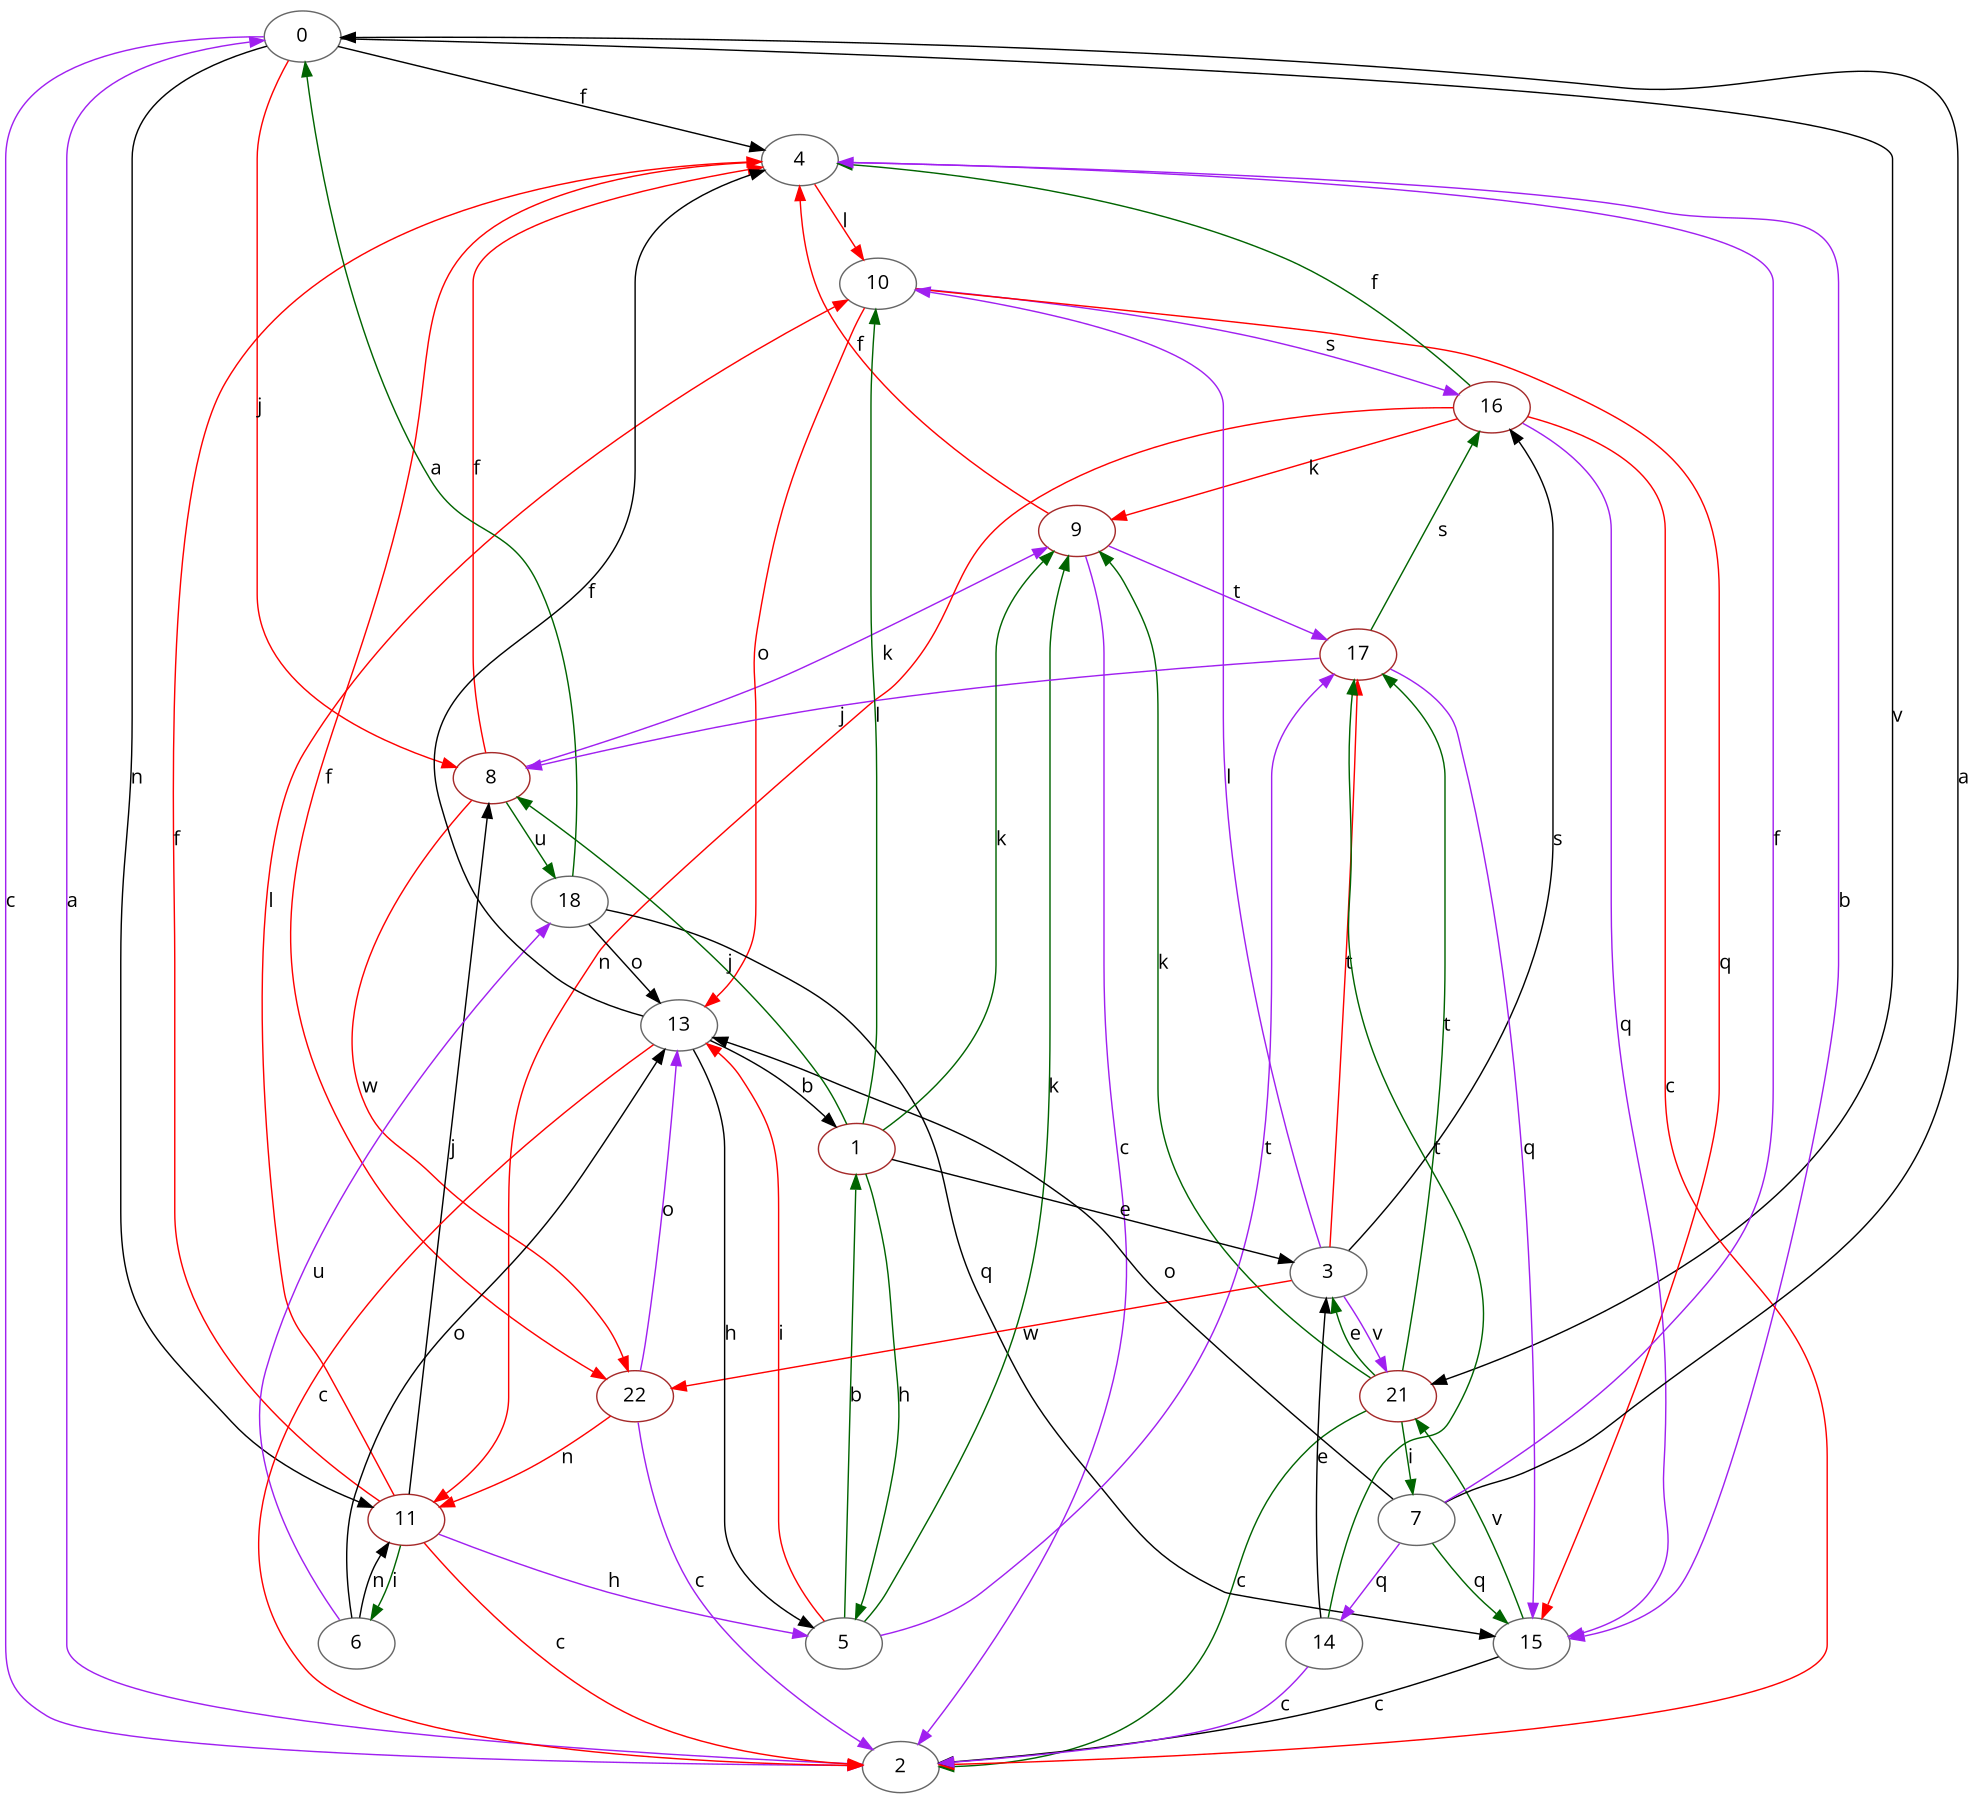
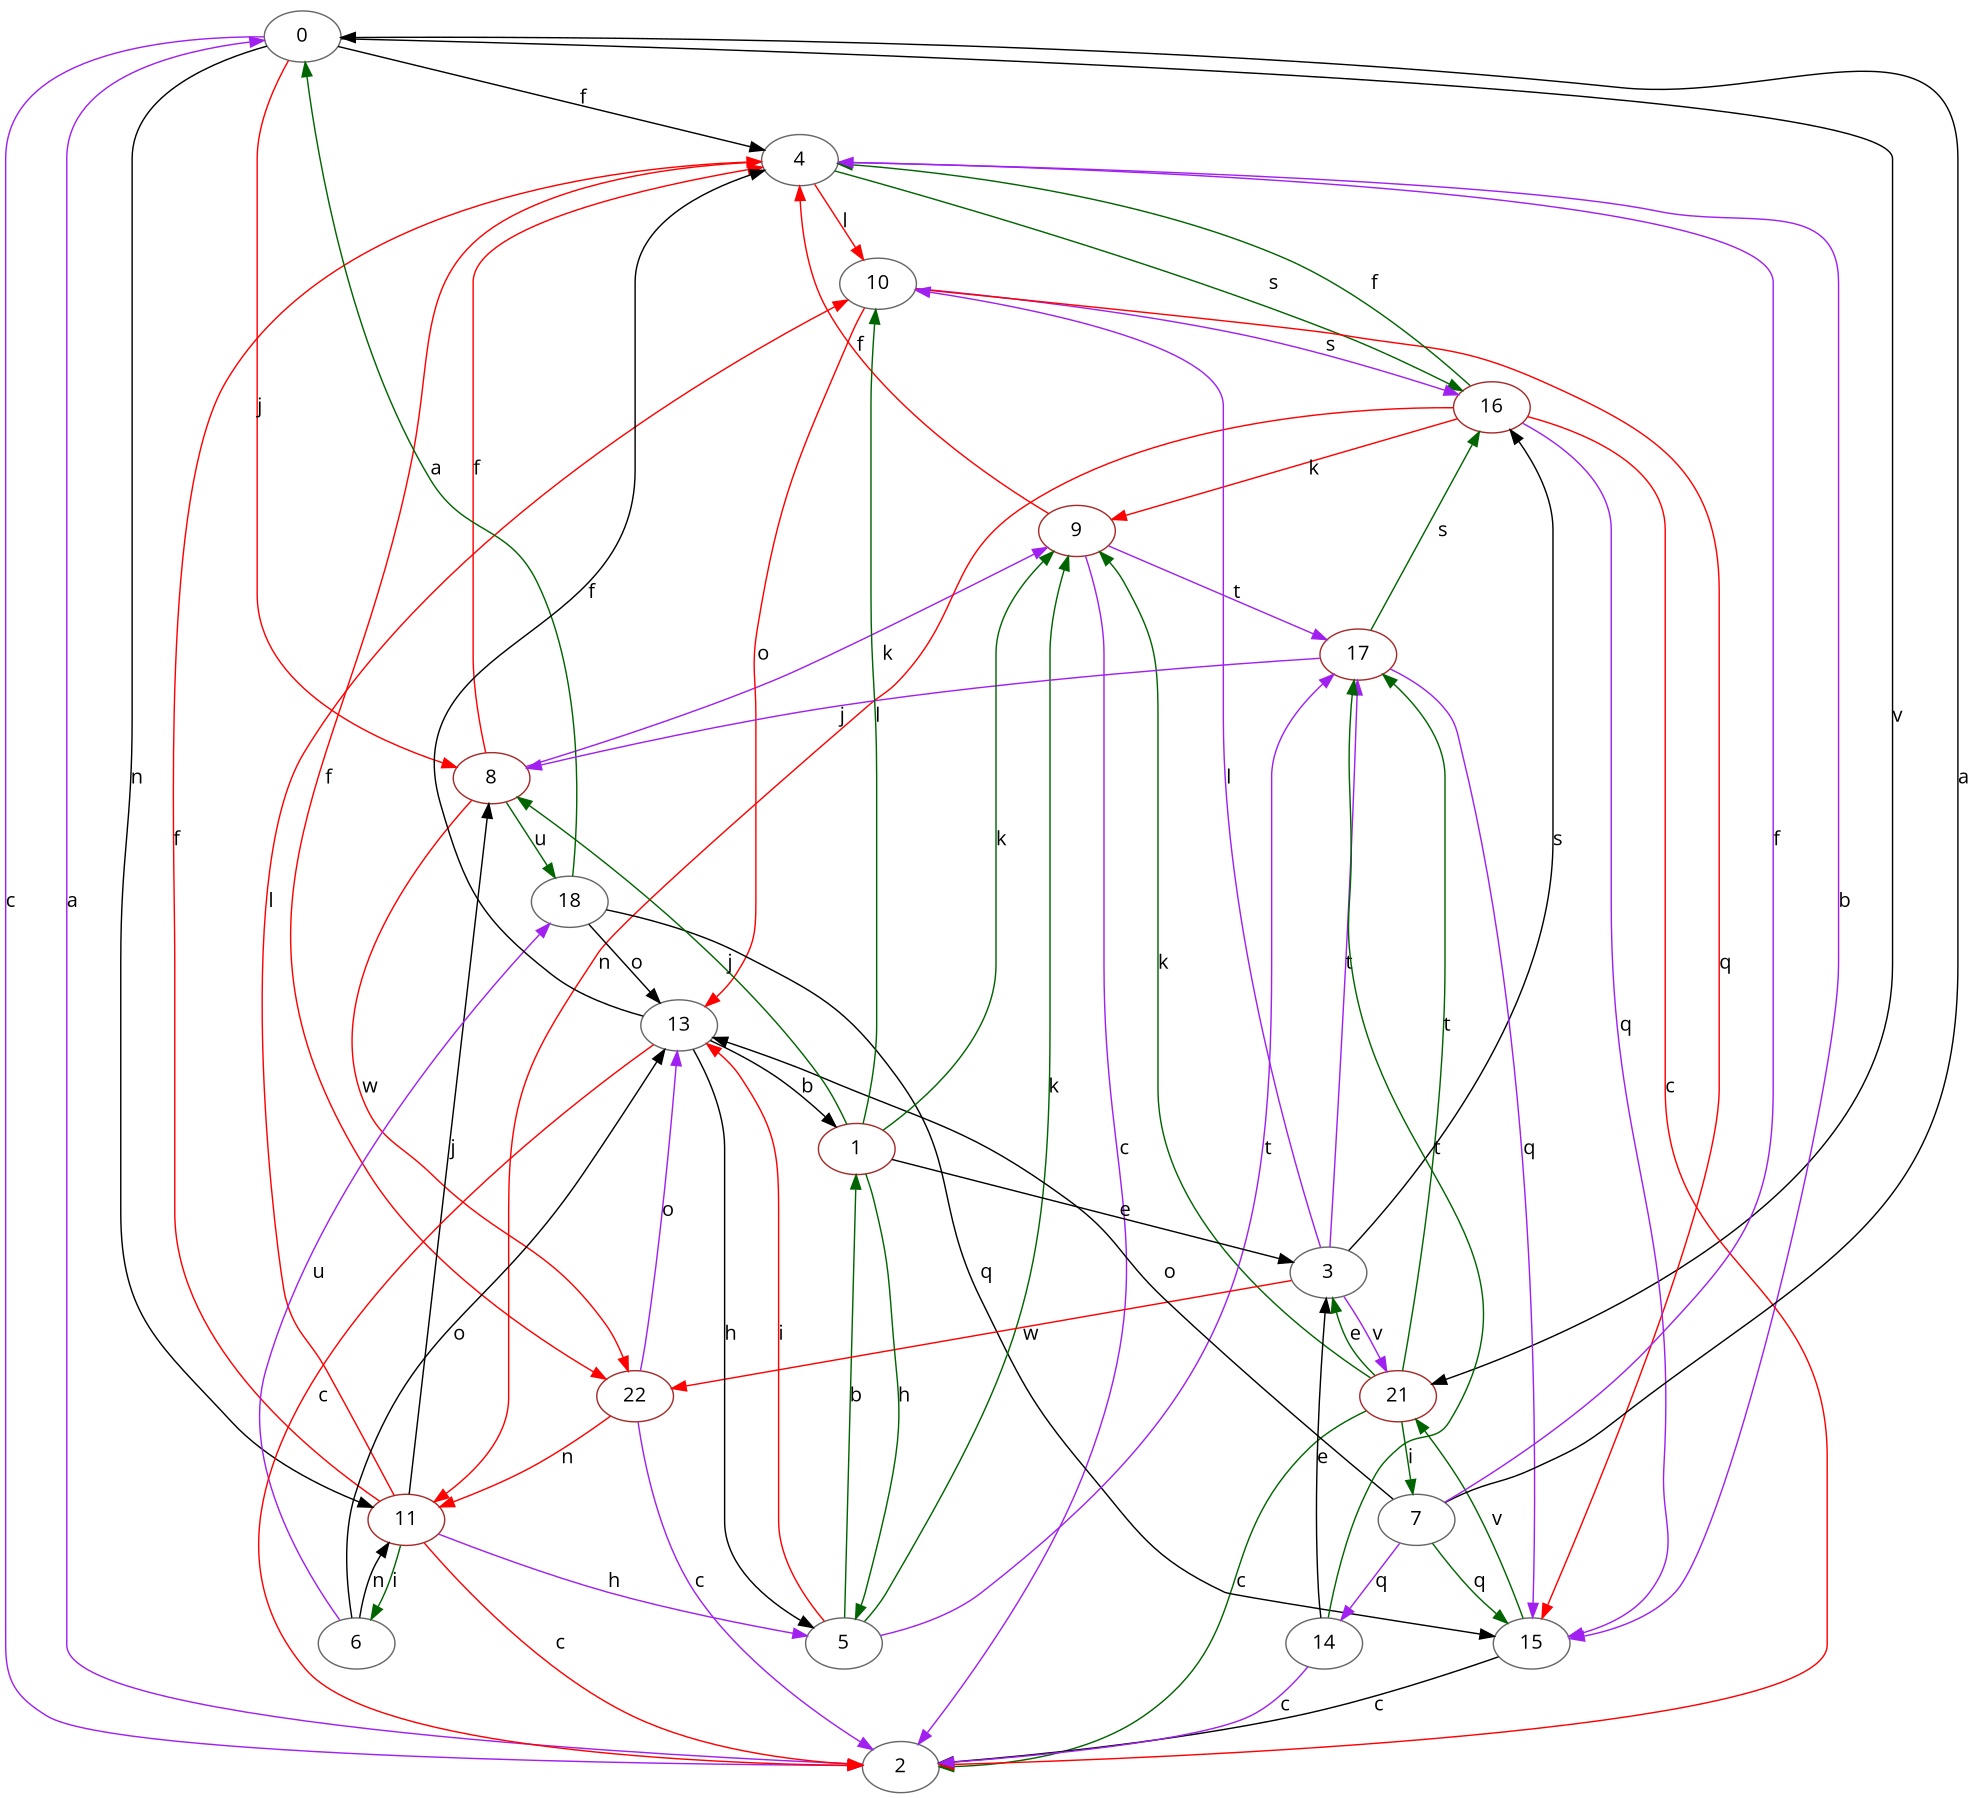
none -> (1147, 265)
(1345, 985) -> (1345, 985)
